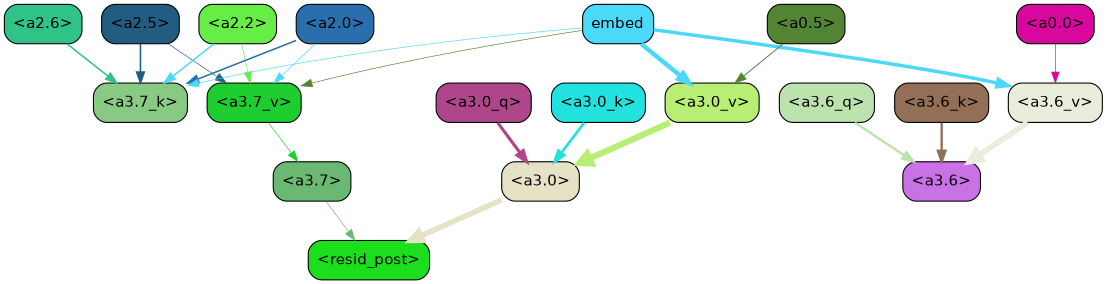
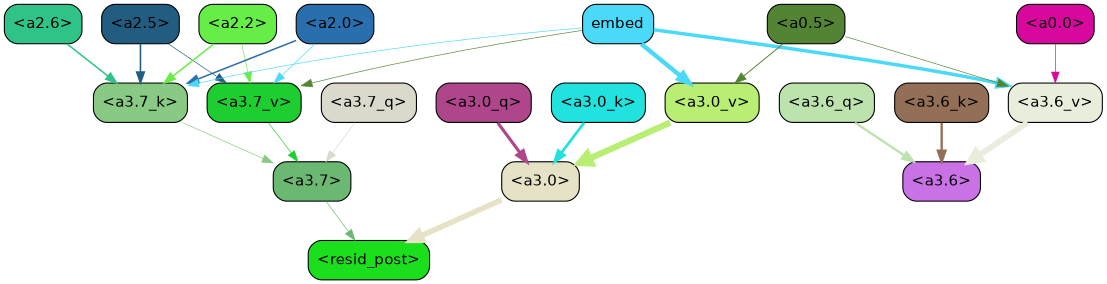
(198, 56) -> (198, 56)
none -> (922, 59)
none -> (369, 103)
none -> (223, 141)
